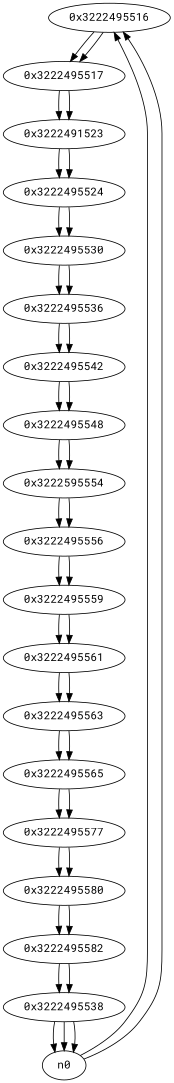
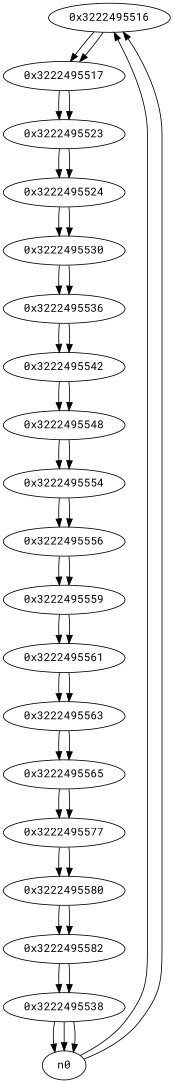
(64, 134) -> (64, 134)
(64, 483) -> (64, 483)
